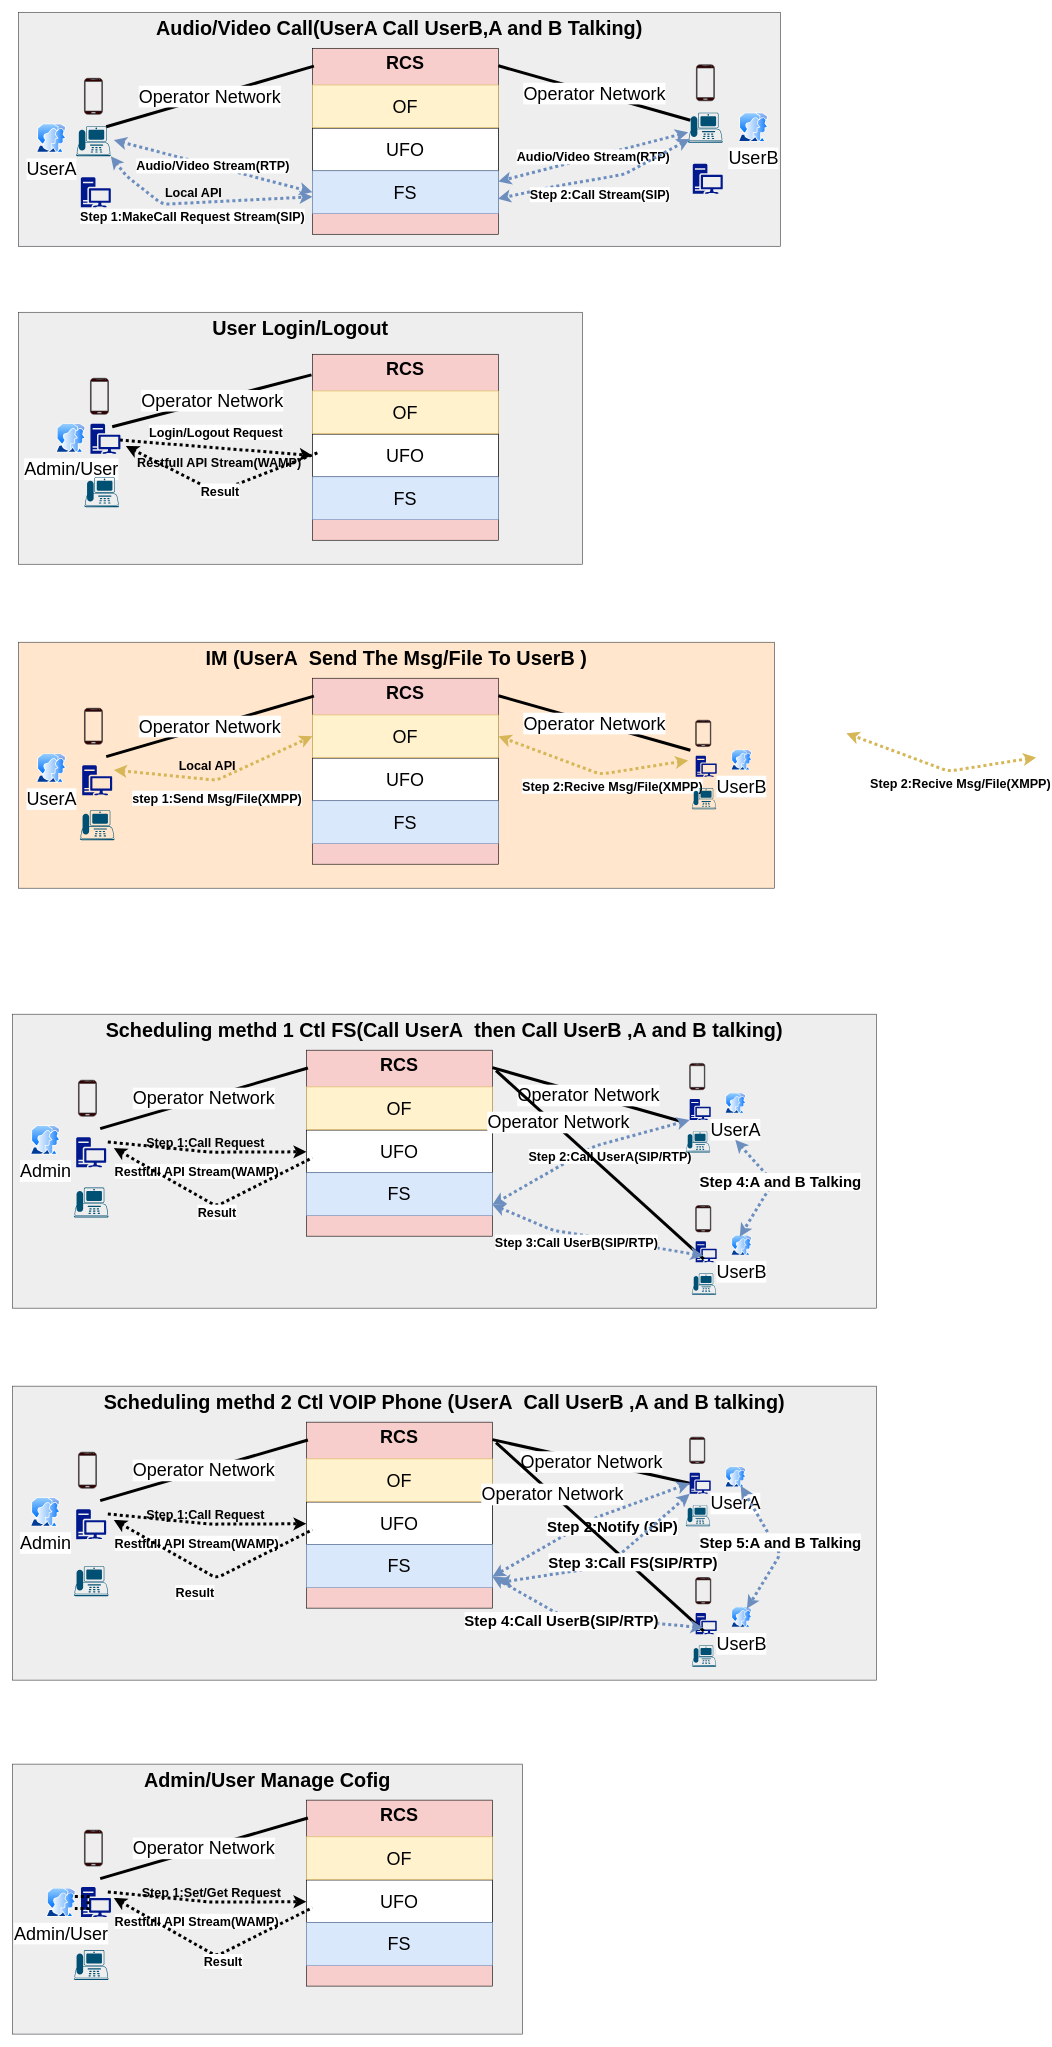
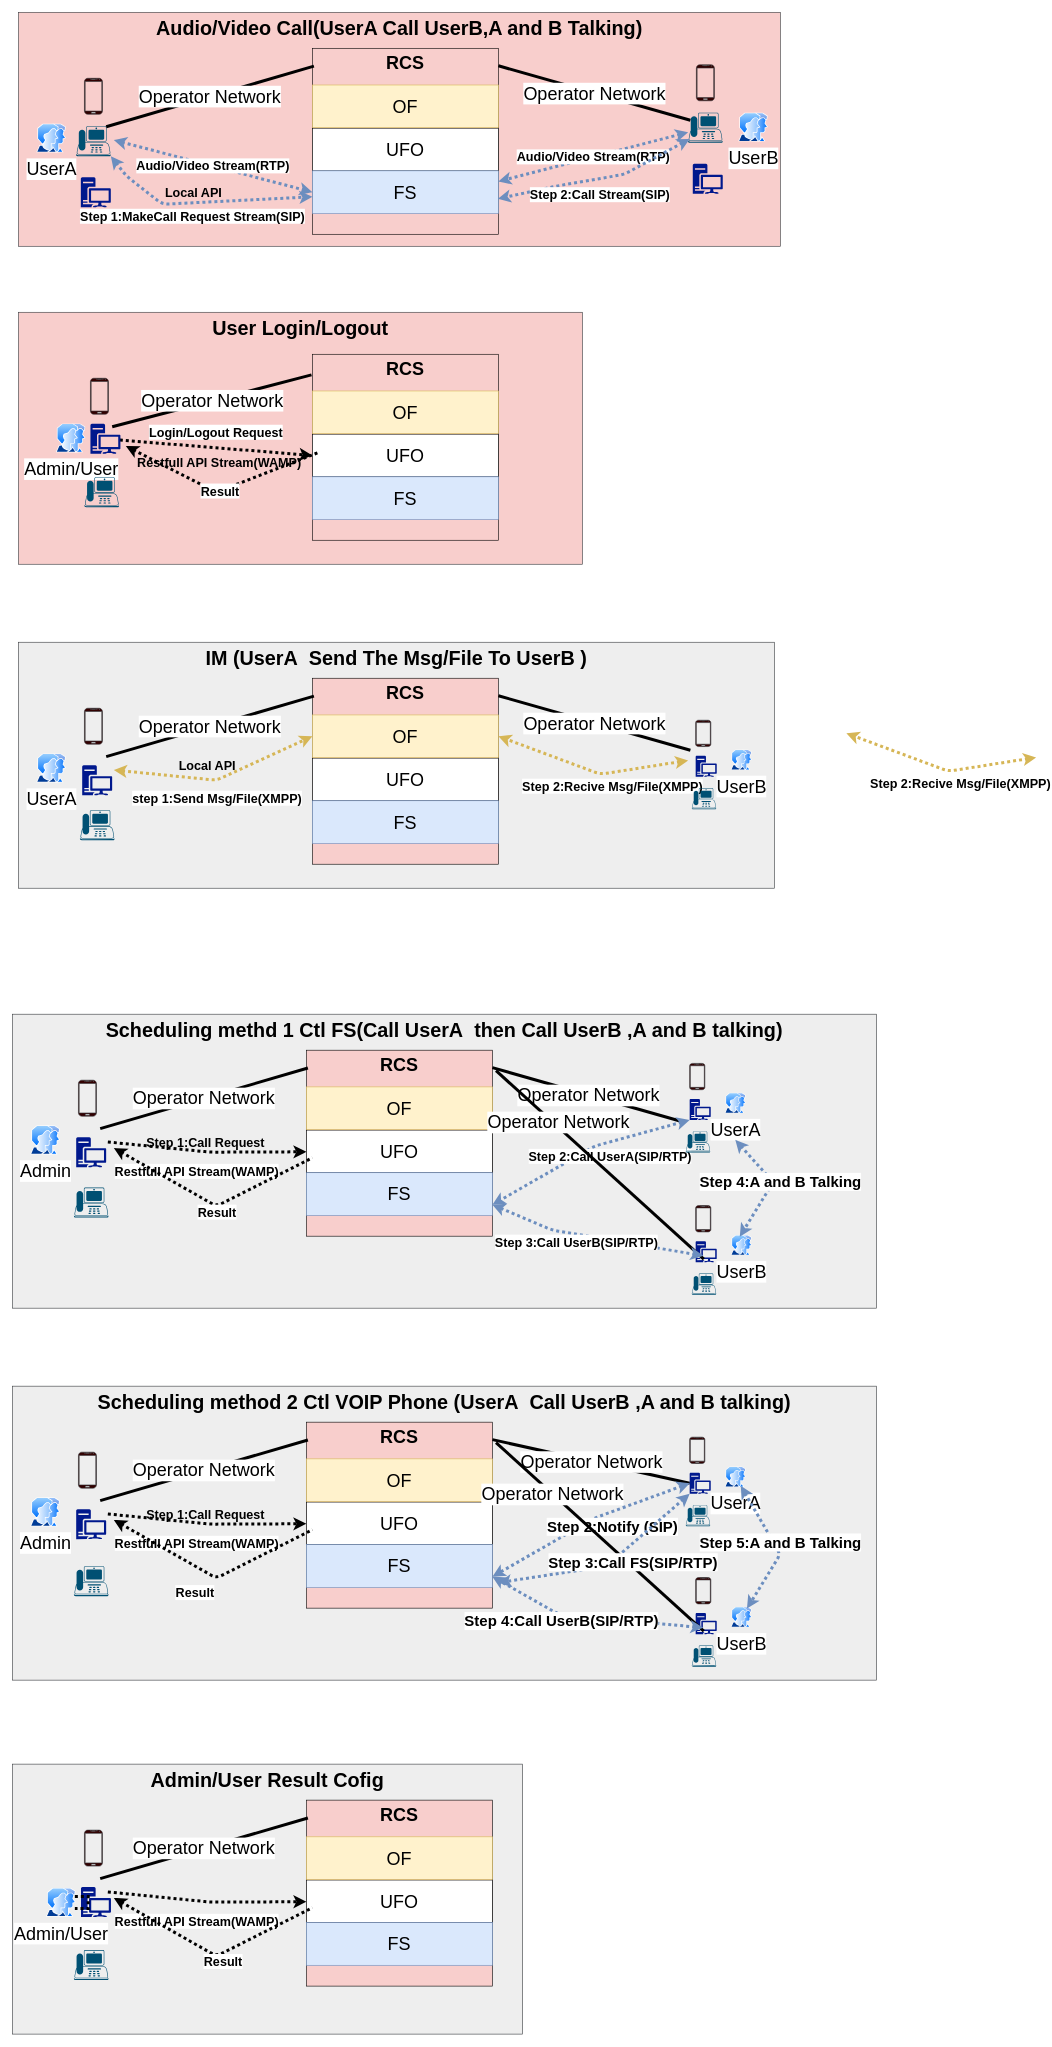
(399, 28) -> (399, 28)
(300, 438) -> (300, 438)
(396, 658) -> (396, 658)
(444, 1402) -> (444, 1402)
(267, 1780) -> (267, 1780)
(213, 1893) -> none
